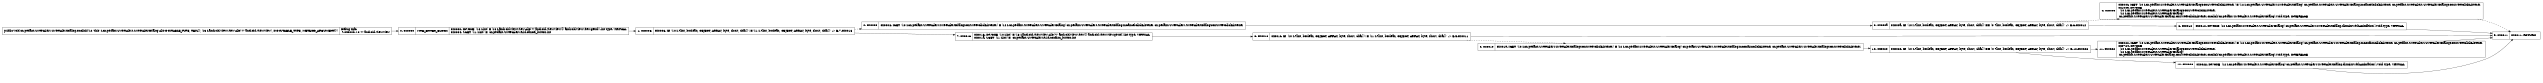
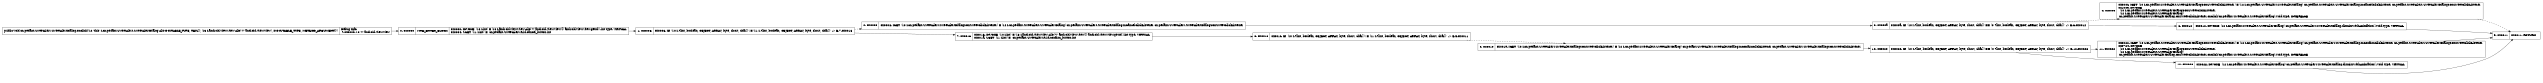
(1981, 36) -> none
